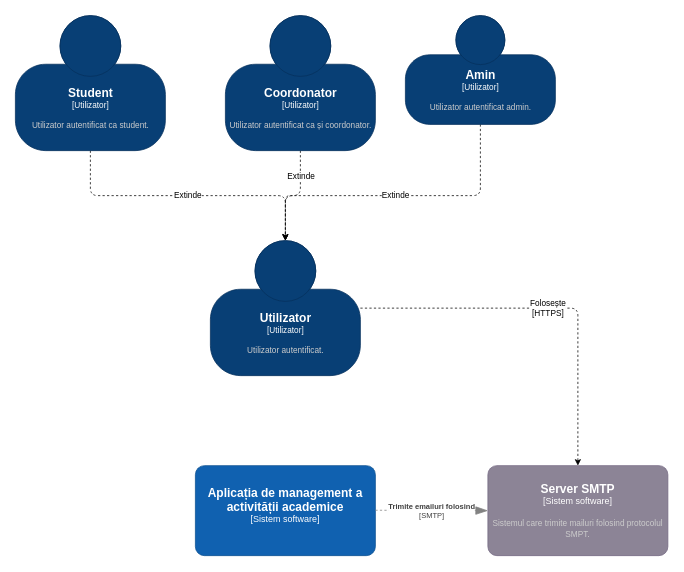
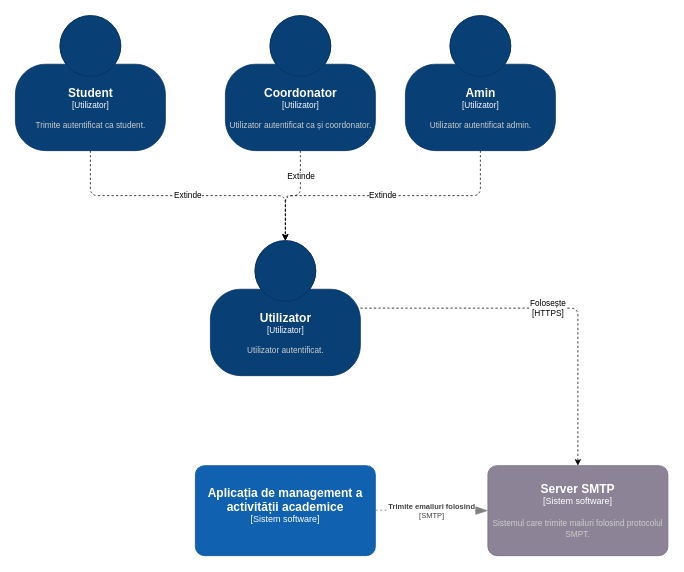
(480, 70) -> (480, 83)
(91, 108) -> (91, 108)
